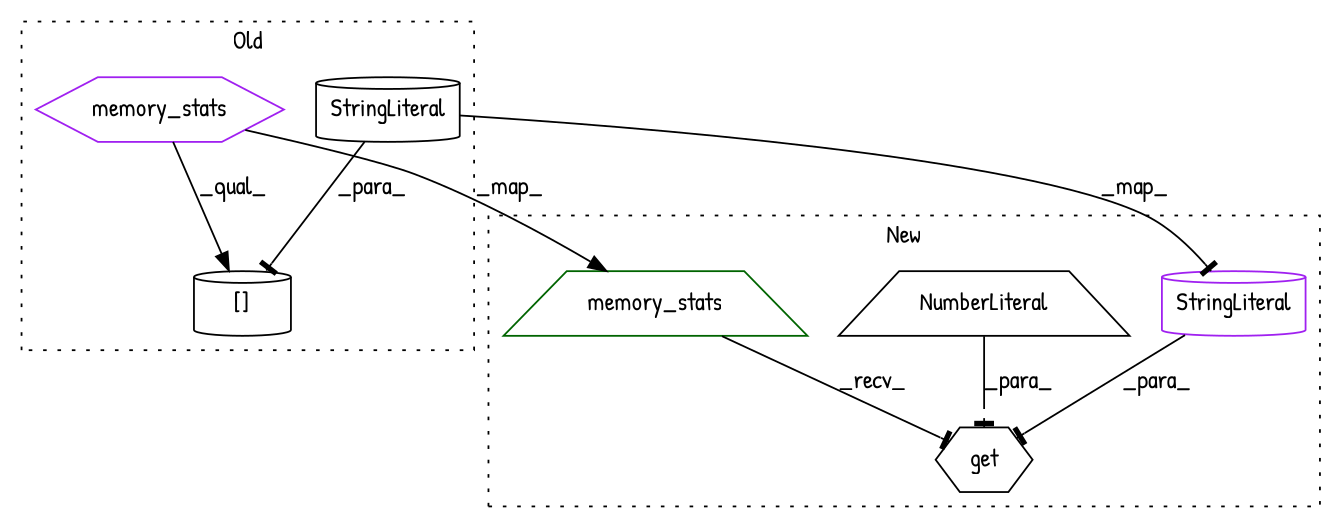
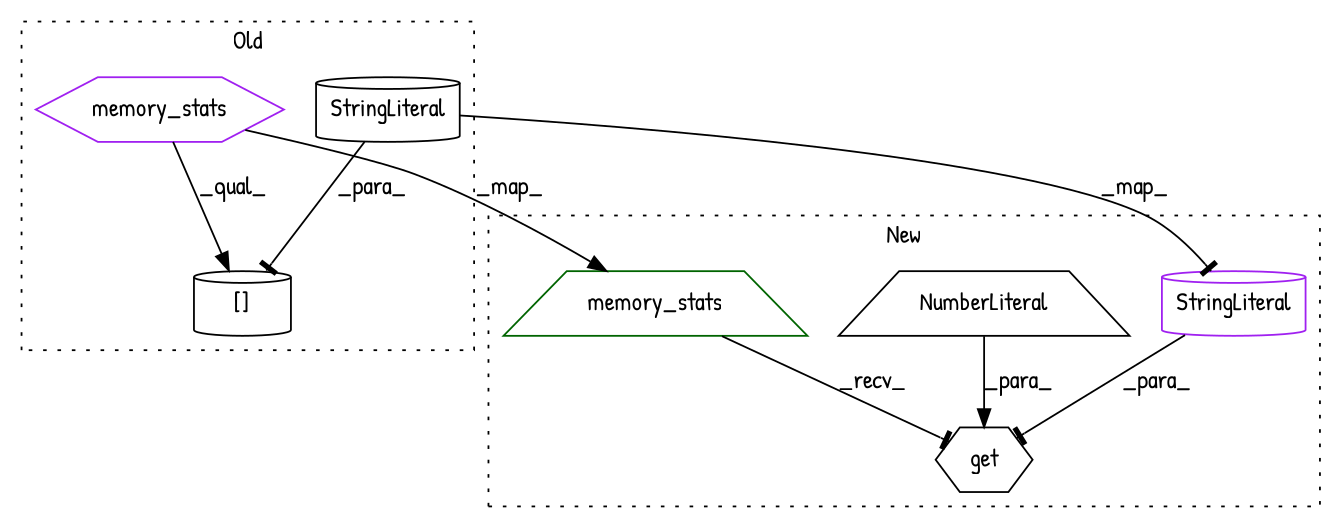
(984, 373) -> (984, 373)
